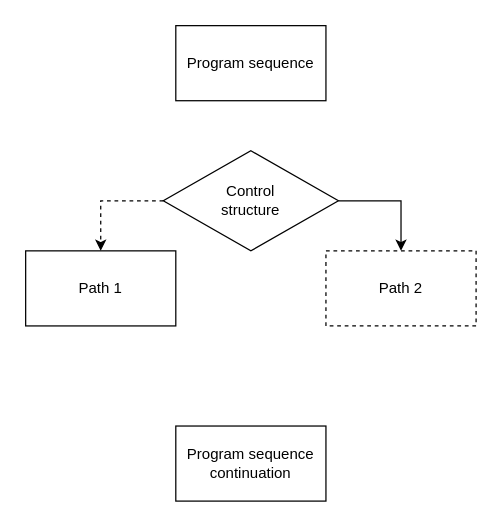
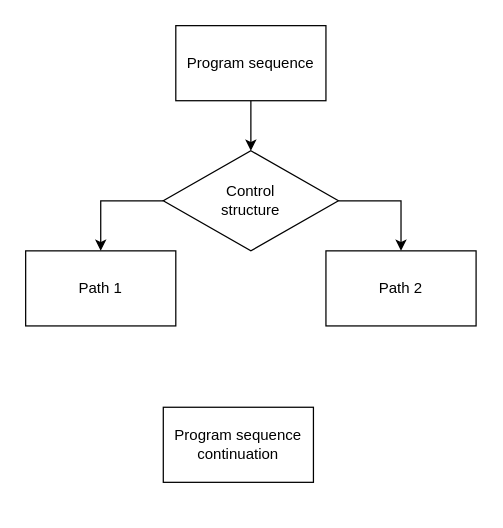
none -> (251, 122)
(110, 201) -> (110, 201)
(401, 288) -> (401, 288)
(251, 463) -> (238, 444)
